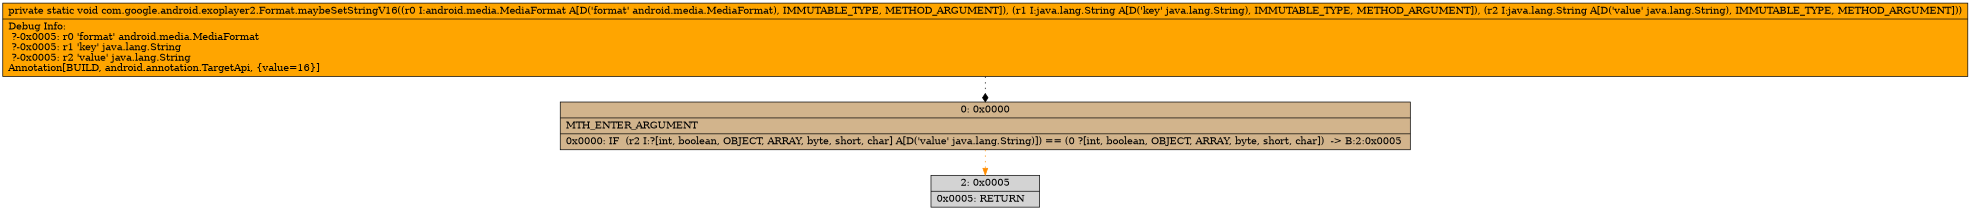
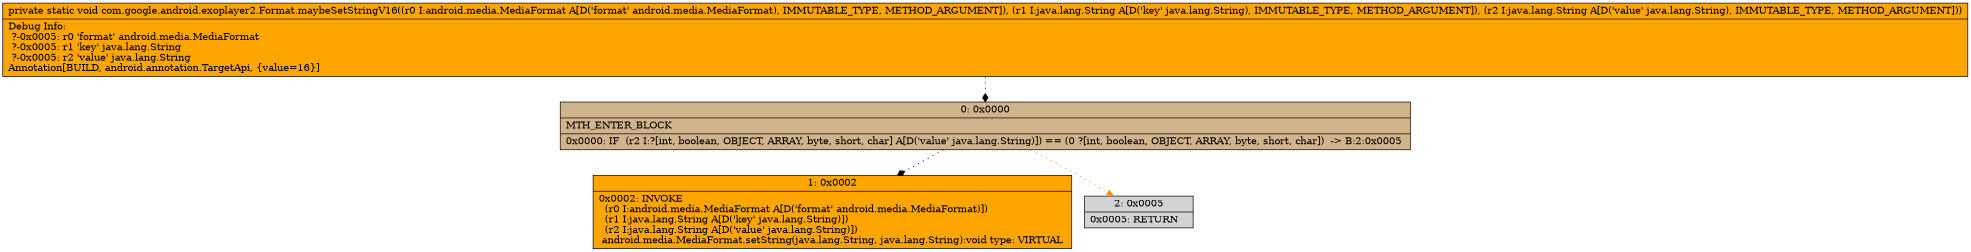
(632, 126) -> (619, 126)
none -> (832, 212)
